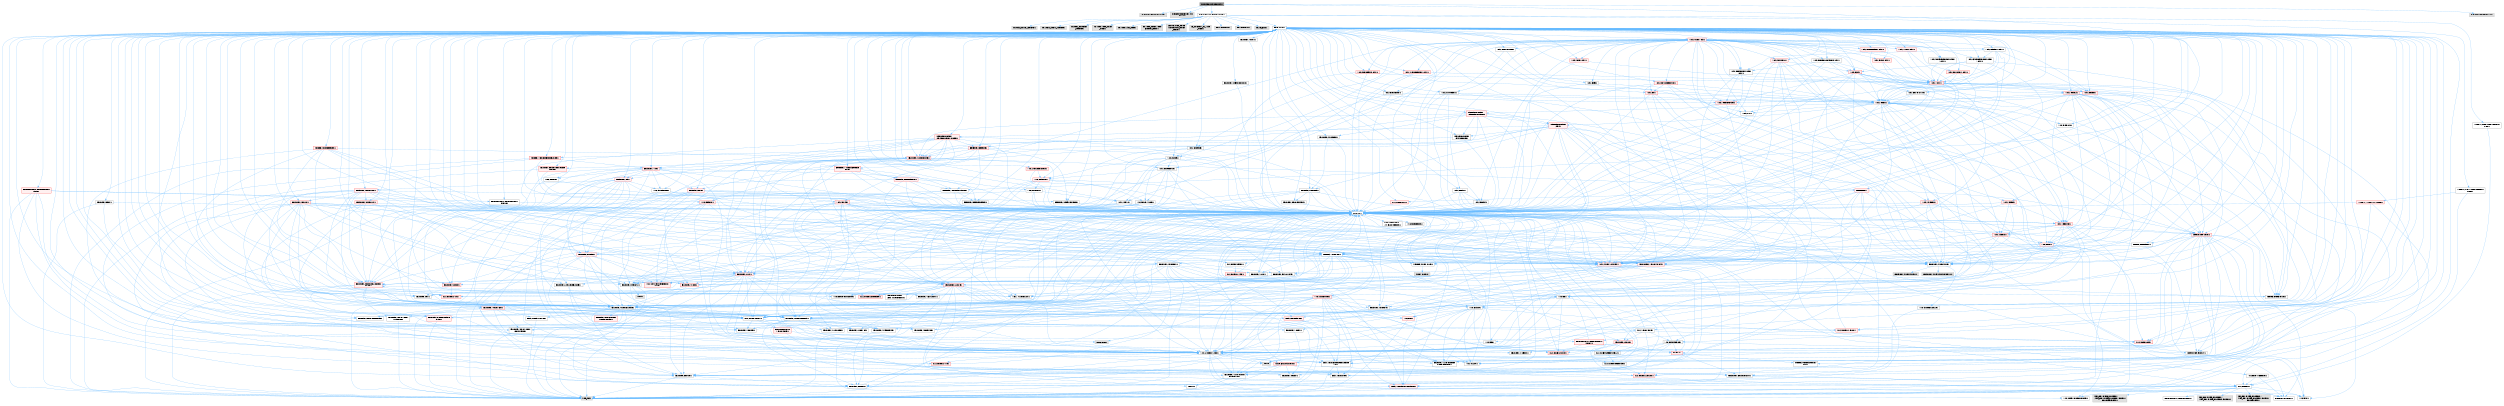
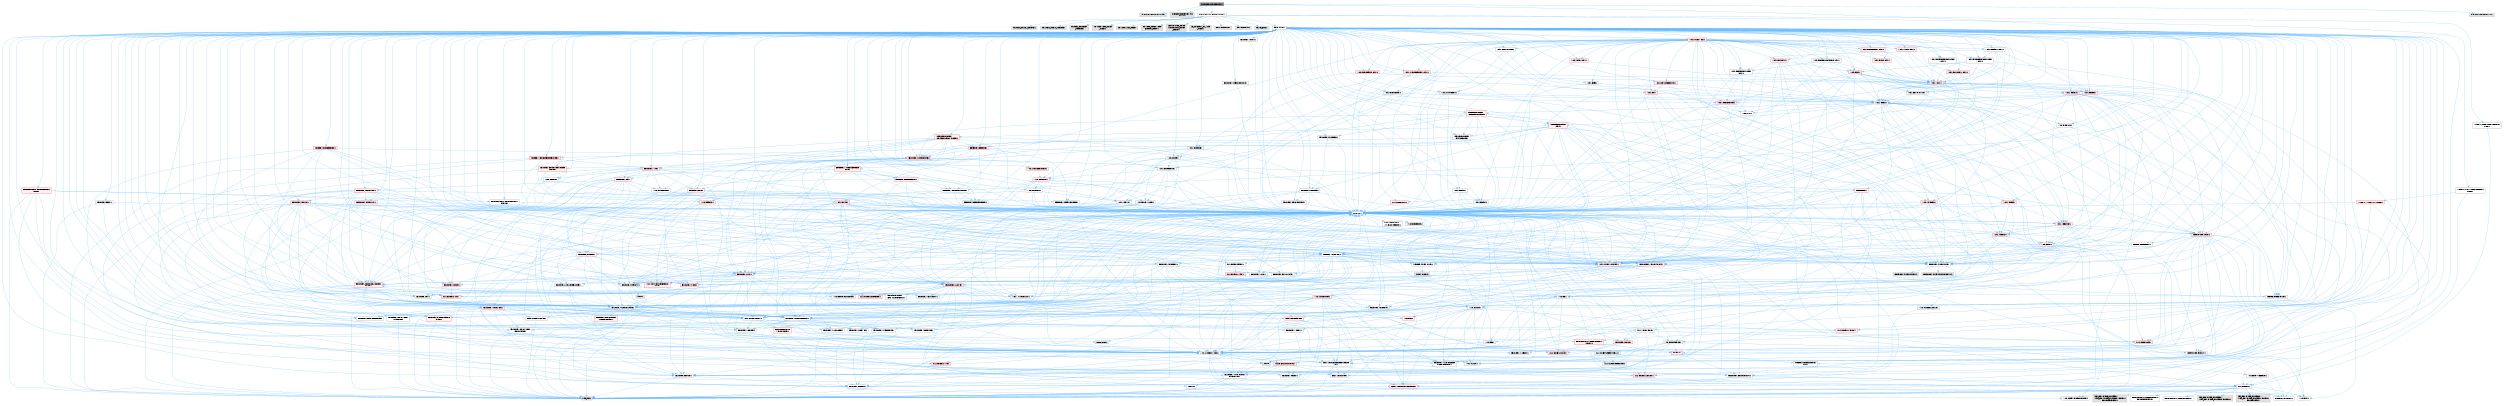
none -> (2145, 398)
